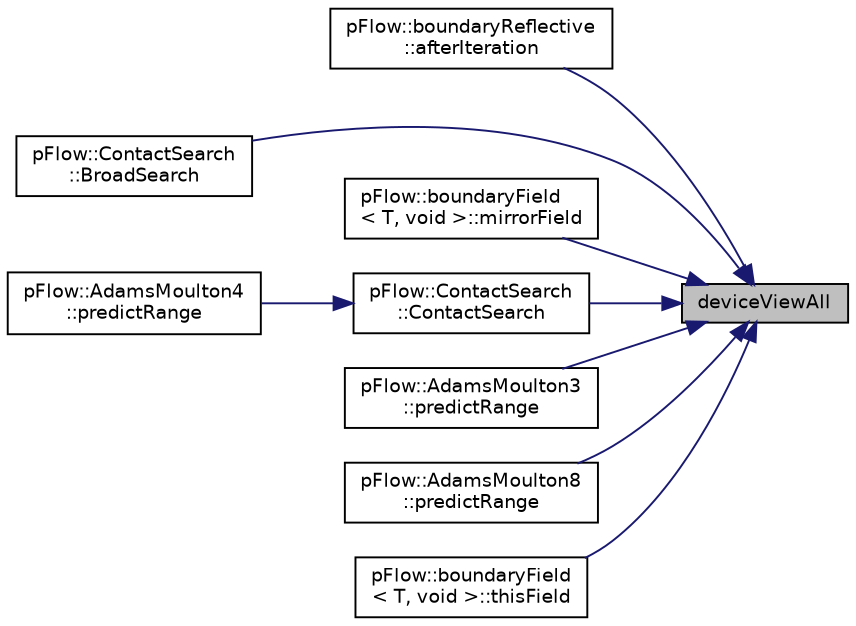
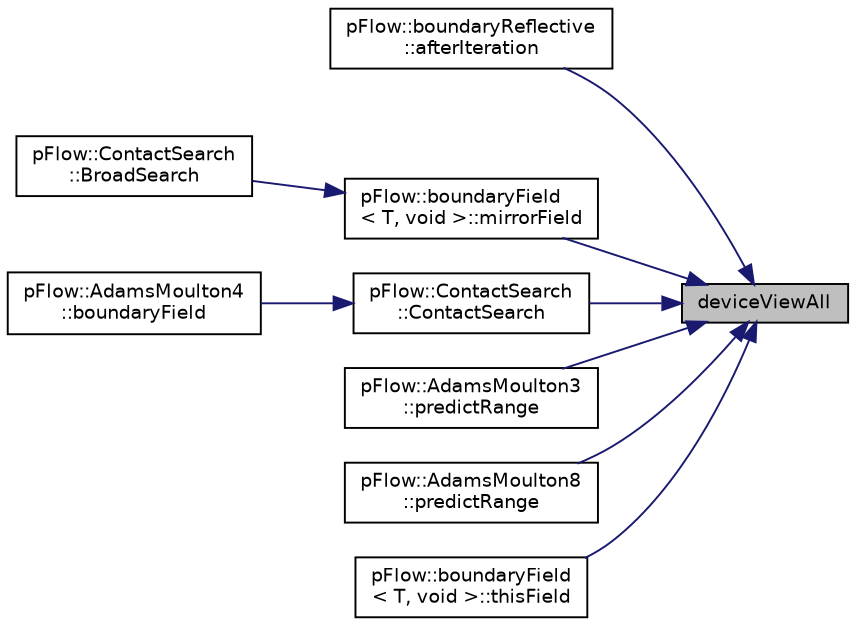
(518, 135) -> (289, 186)
(134, 303) -> (134, 303)
